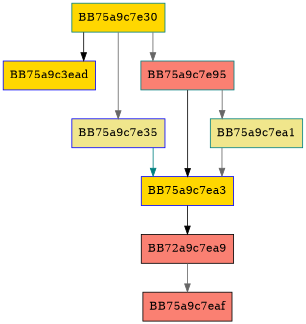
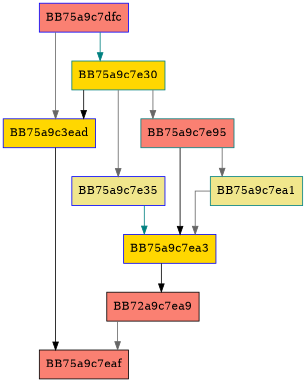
none -> (84, 18)
none -> (56, 245)
